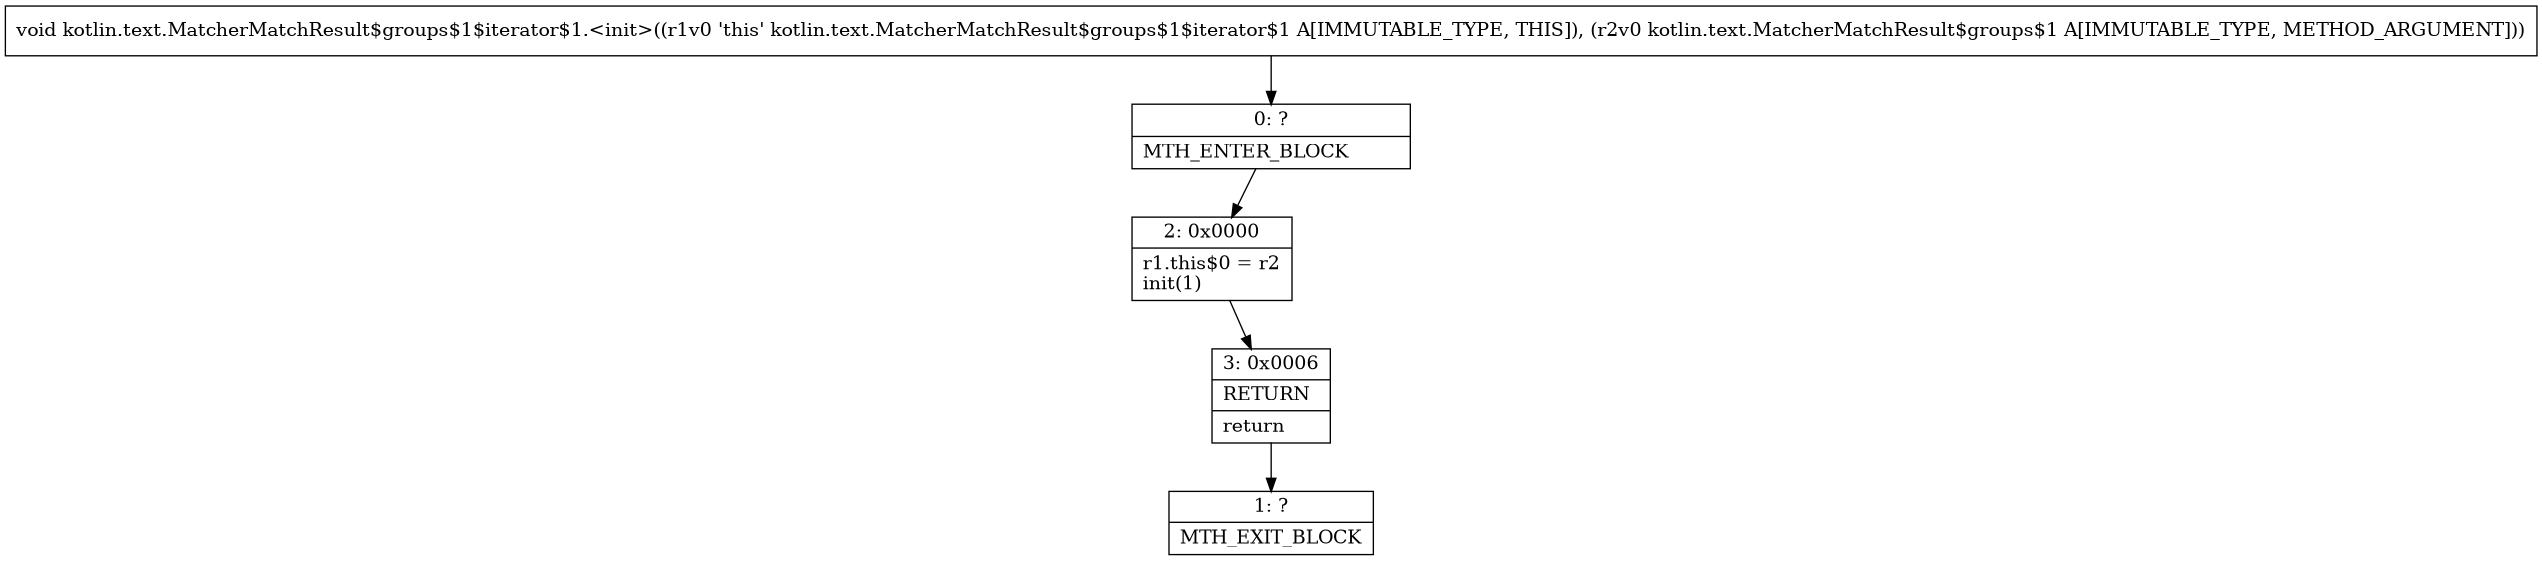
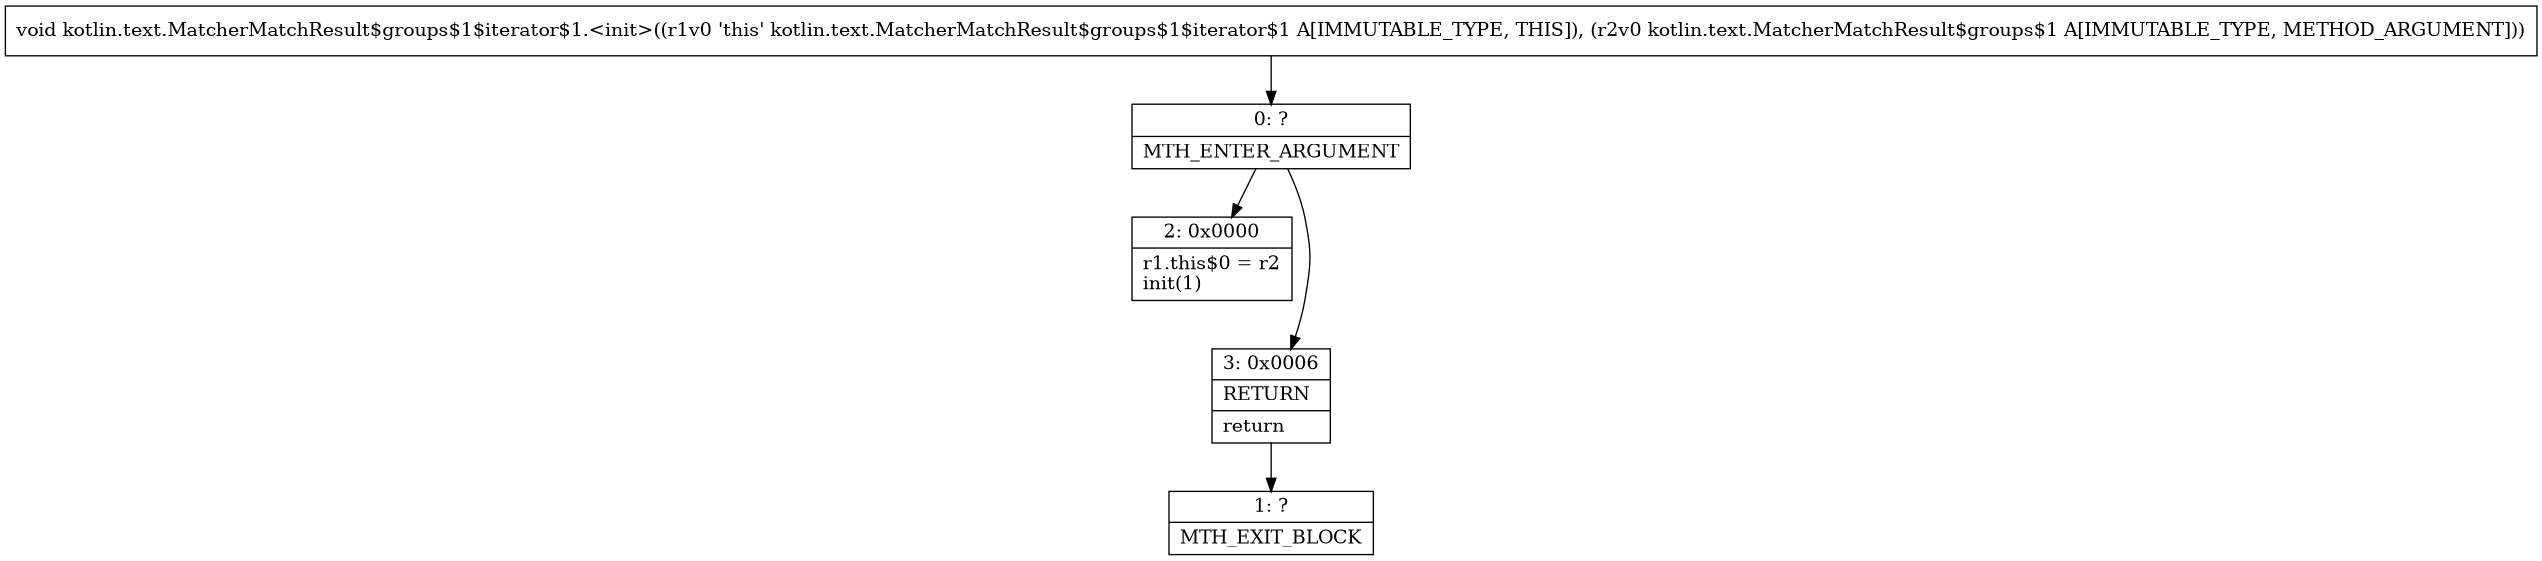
(1246, 152) -> (1271, 152)
(1238, 318) -> (1310, 251)
